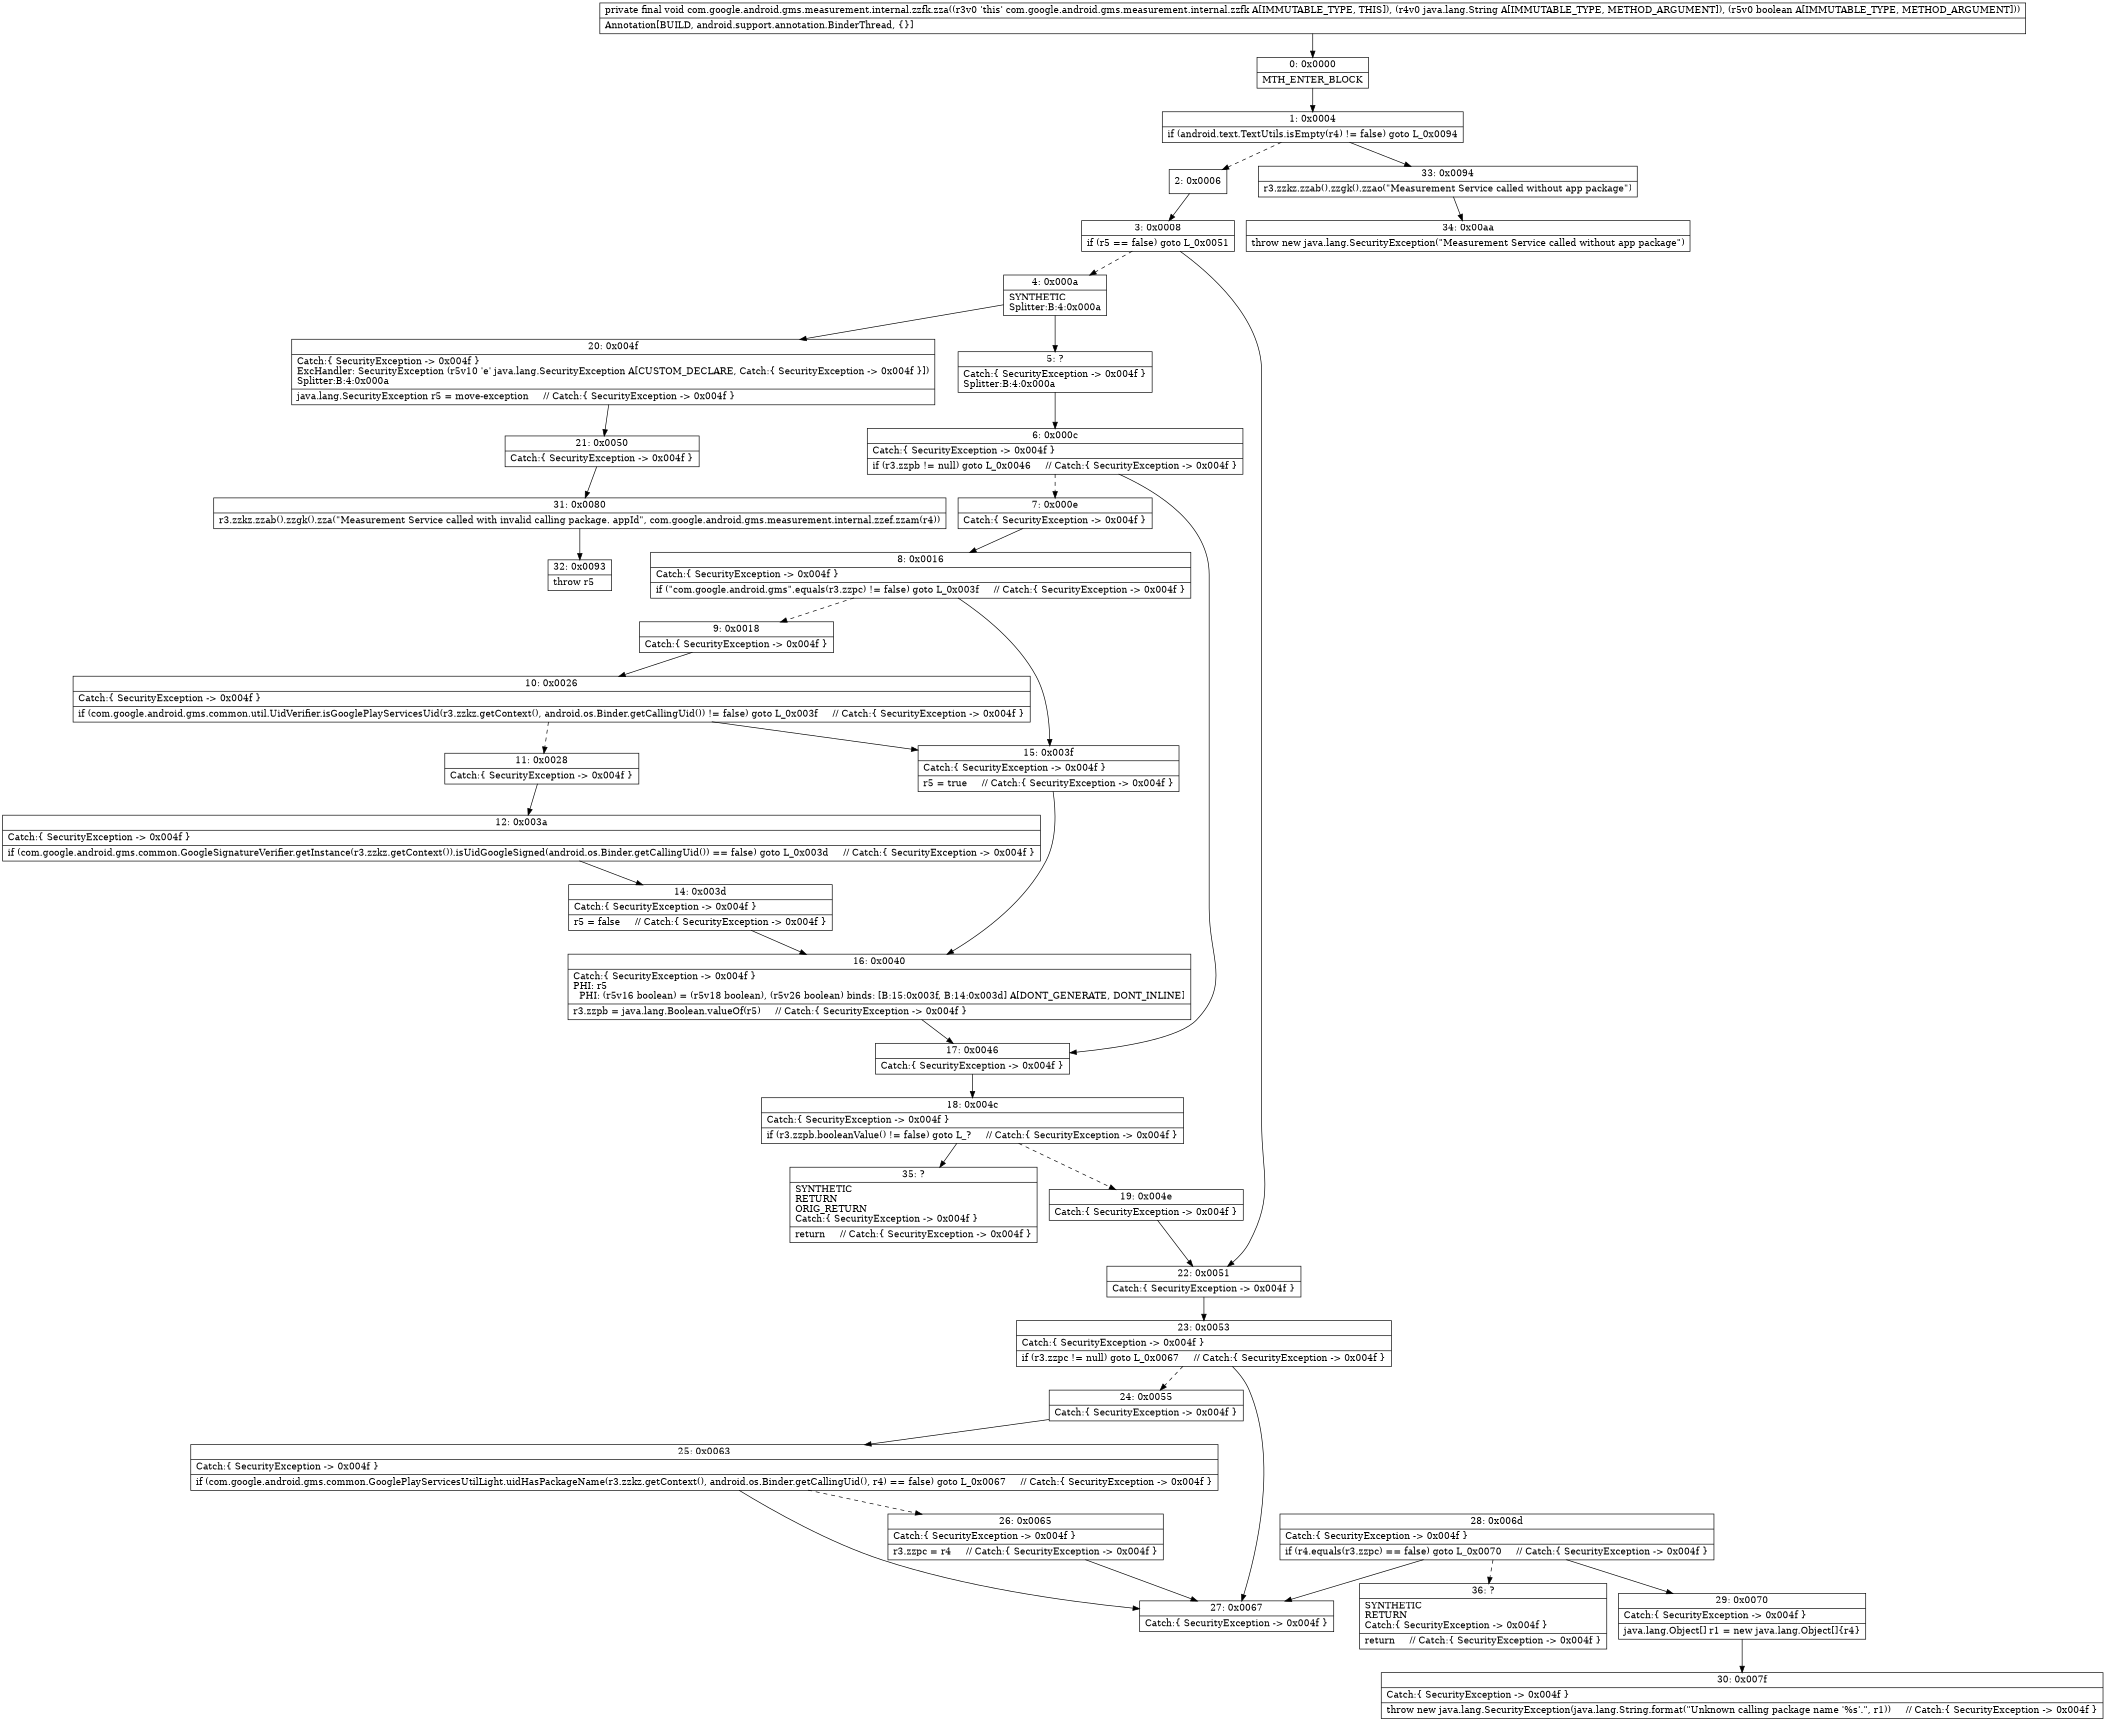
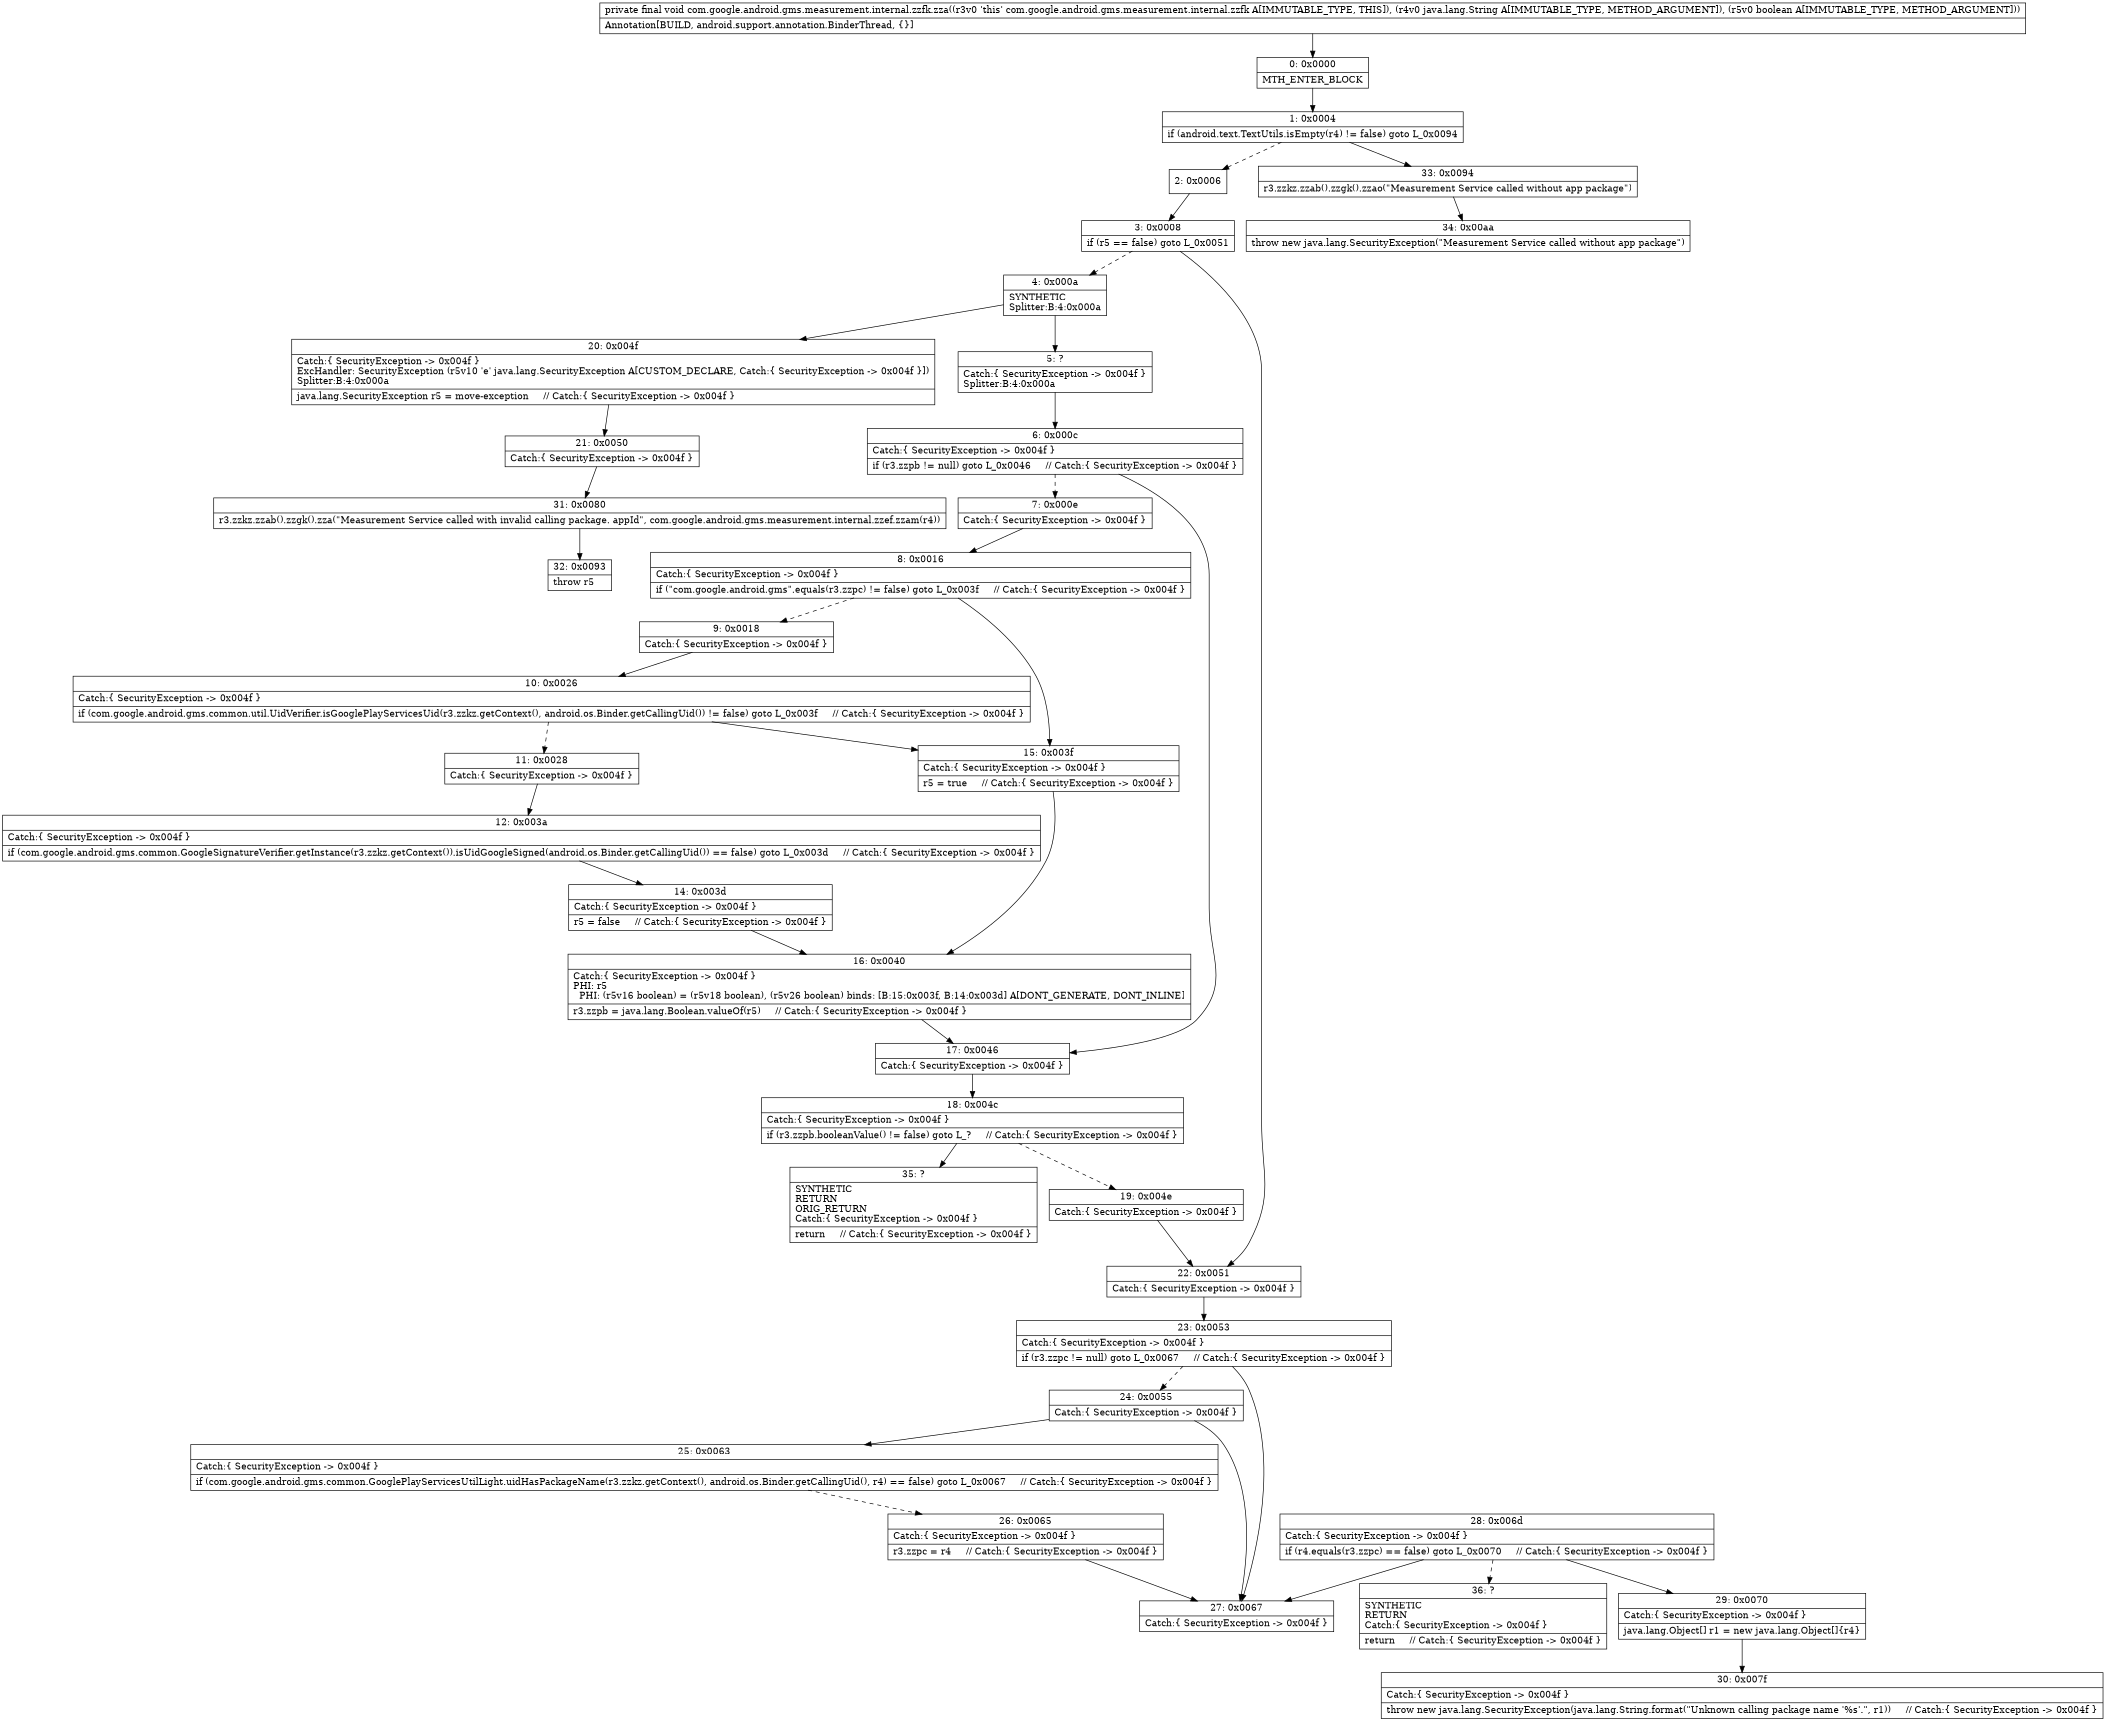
(928, 1573) -> (1244, 1499)
